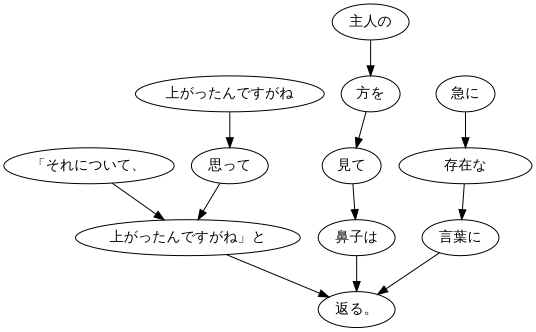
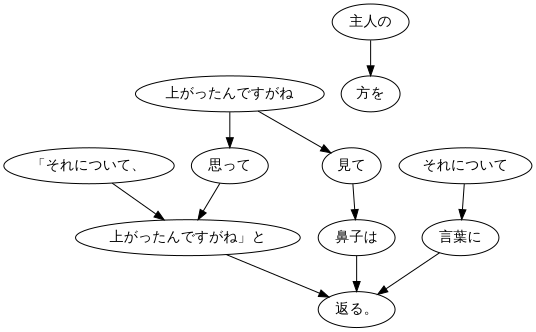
(465, 94) -> none
(362, 125) -> (290, 129)
(465, 166) -> (465, 166)
